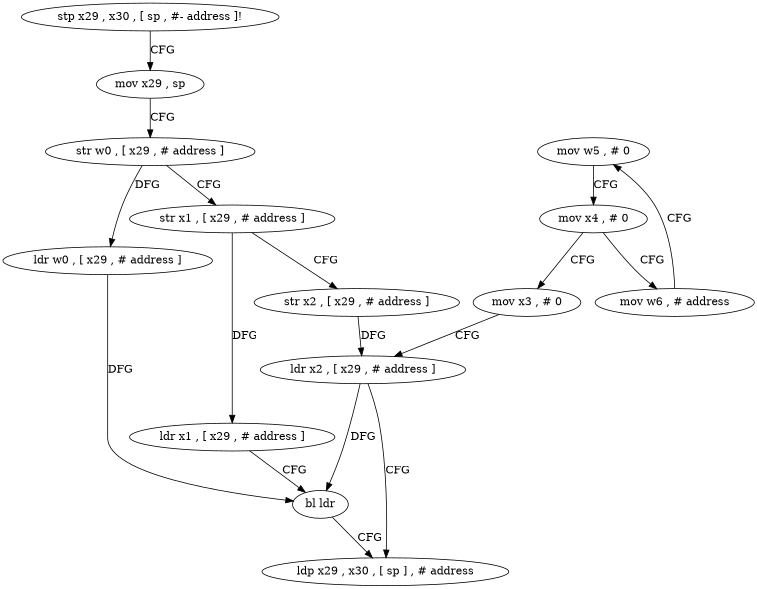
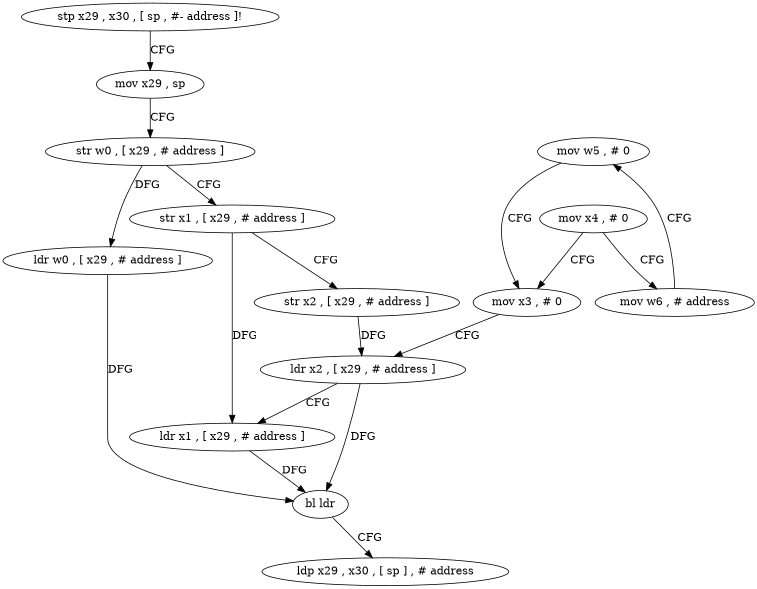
(594, 181) -> (506, 210)
(384, 466) -> (301, 402)
(295, 471) -> (295, 471)
